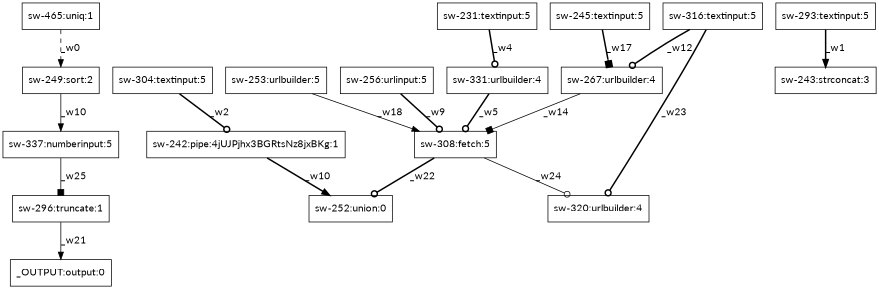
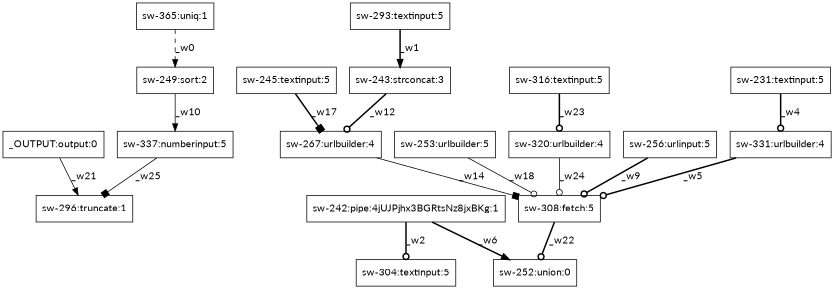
(61, 16) -> (175, 16)
(662, 46) -> (368, 110)
(202, 111) -> (406, 238)
(362, 111) -> (500, 175)
(524, 175) -> (559, 174)
(318, 177) -> (488, 241)
(61, 237) -> (67, 173)
